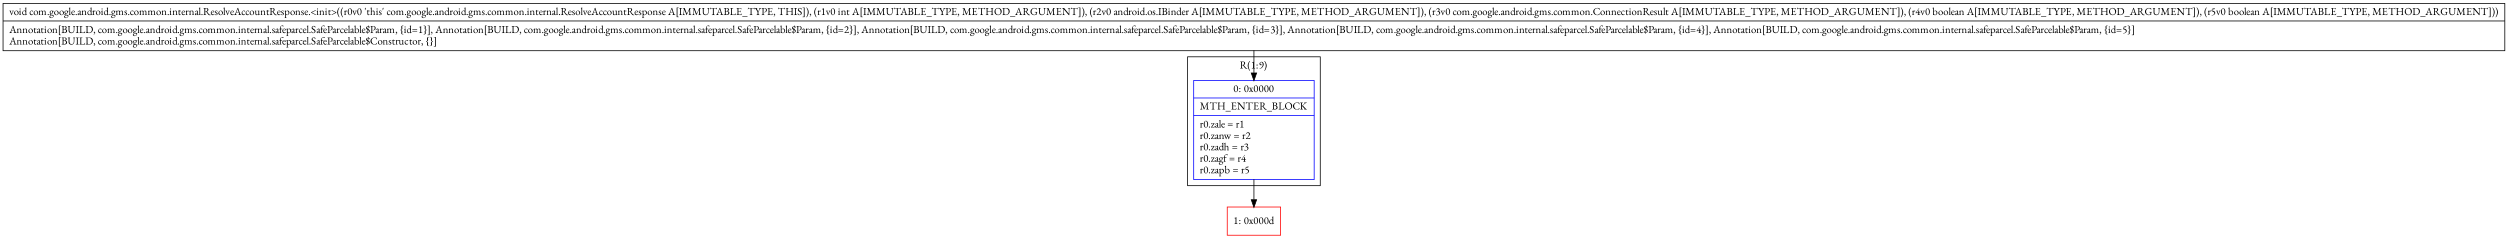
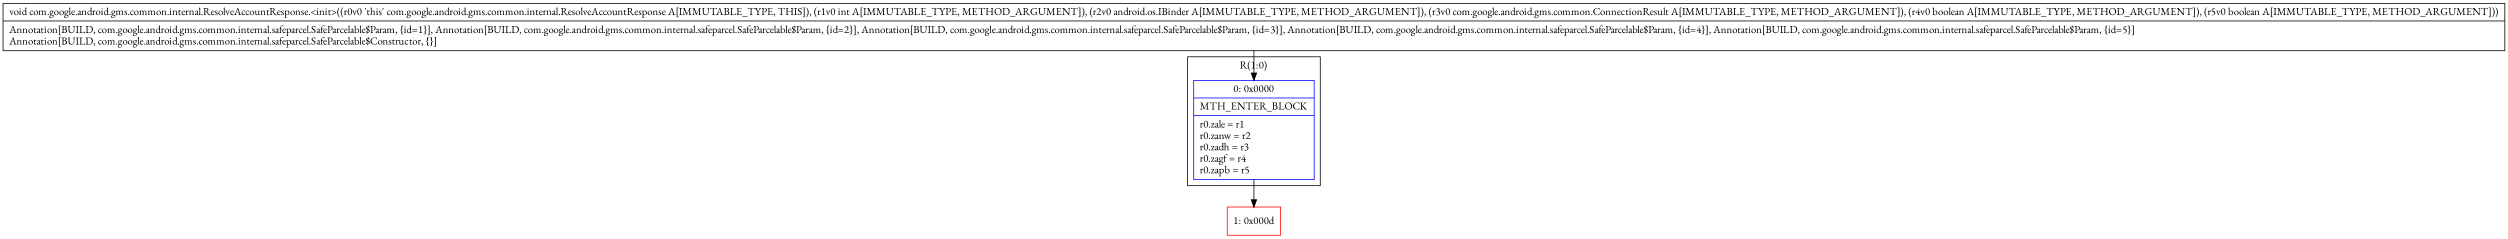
(1254, 66) -> (1254, 66)
